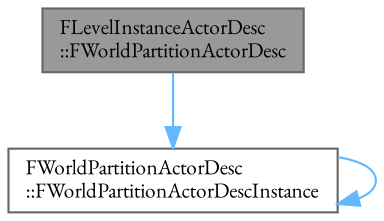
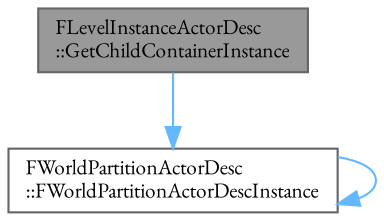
(173, 40) -> (173, 40)
